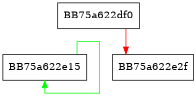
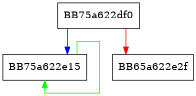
none -> (67, 38)
(153, 67) -> (153, 67)
